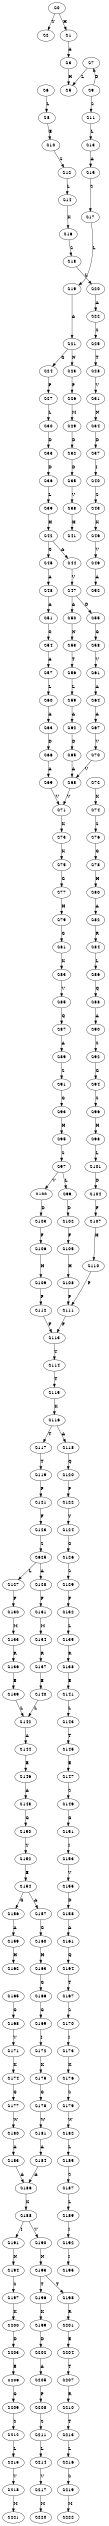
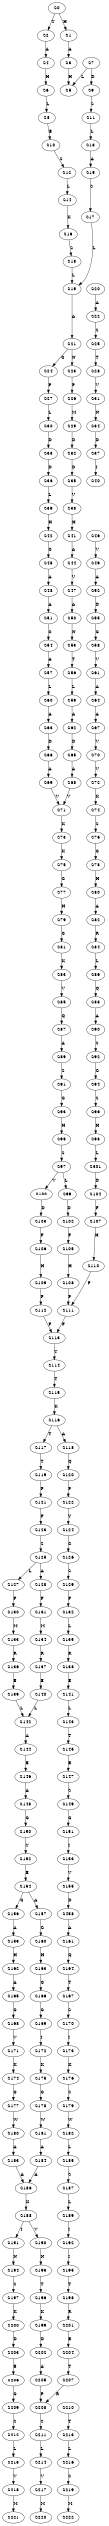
none -> (46, 63)
(95, 78) -> (91, 75)
(83, 274) -> (72, 274)
(96, 509) -> none
(59, 548) -> (72, 548)
(83, 603) -> (96, 603)
(85, 768) -> (96, 768)
(96, 1167) -> (96, 1167)
(41, 1557) -> (41, 1557)
(68, 1914) -> (68, 1914)
none -> (13, 1981)
(53, 2283) -> (68, 2283)
(68, 2392) -> (56, 2393)
